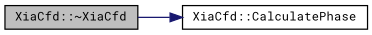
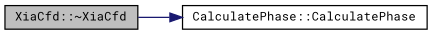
(275, 17) -> (305, 17)
